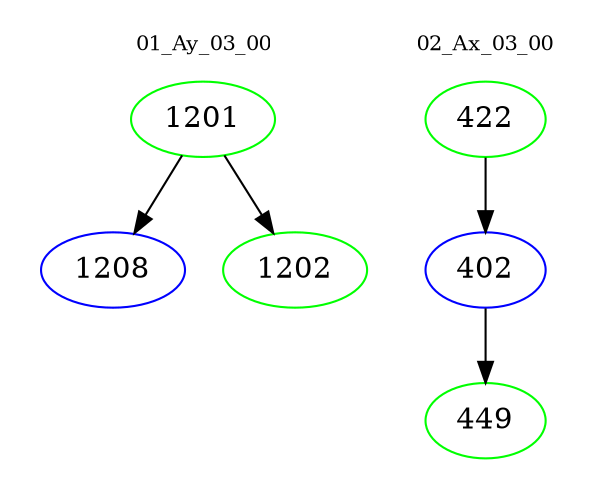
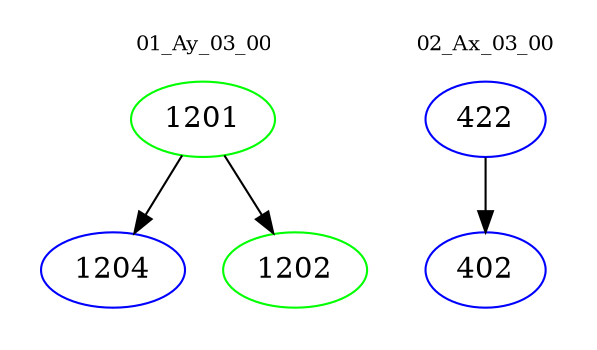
(486, 119) -> (486, 119)
(113, 270) -> (113, 270)
(486, 421) -> none
